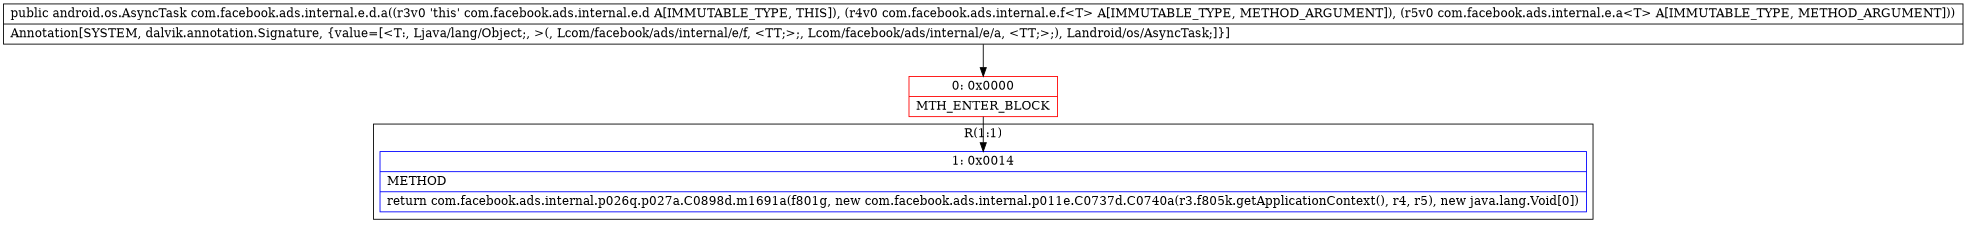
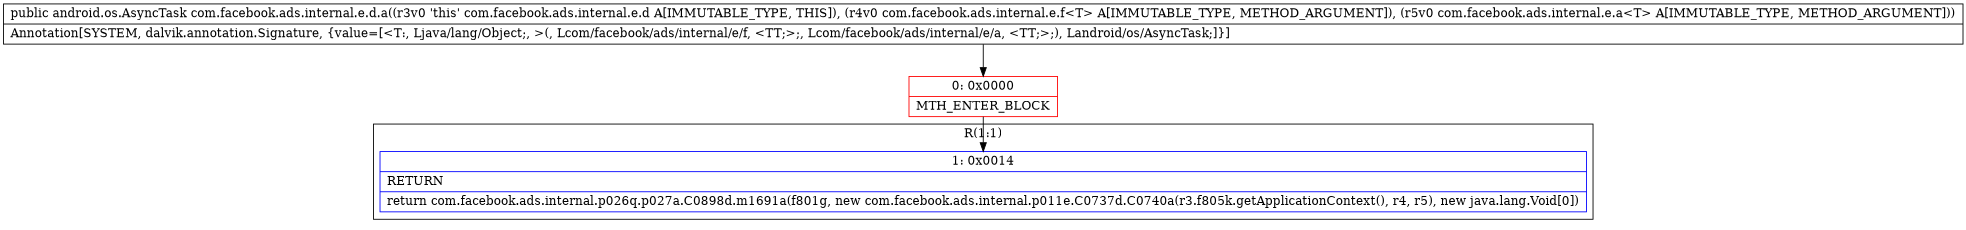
(417, 181) -> (415, 181)
